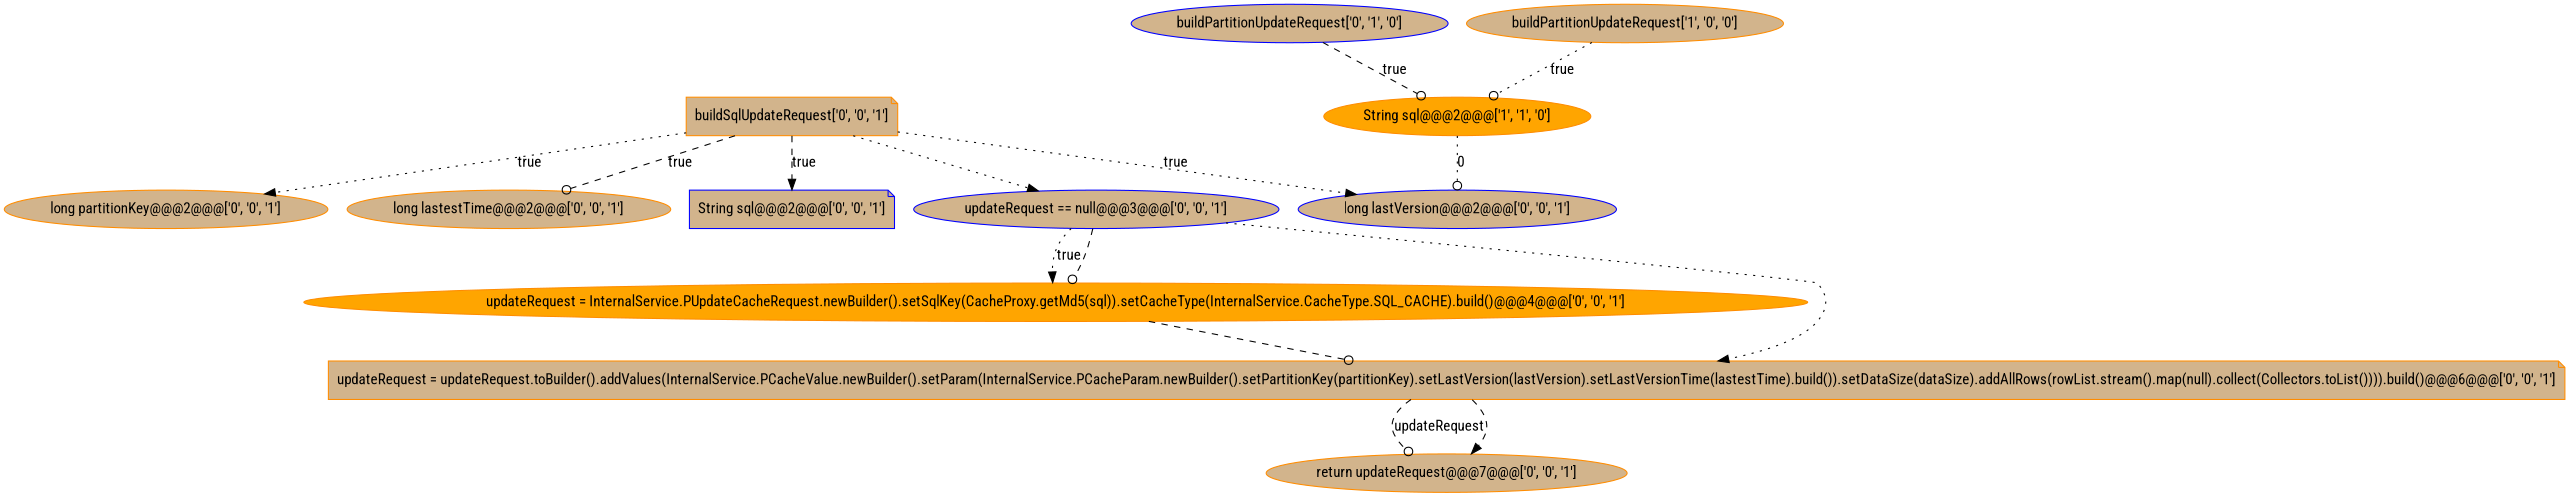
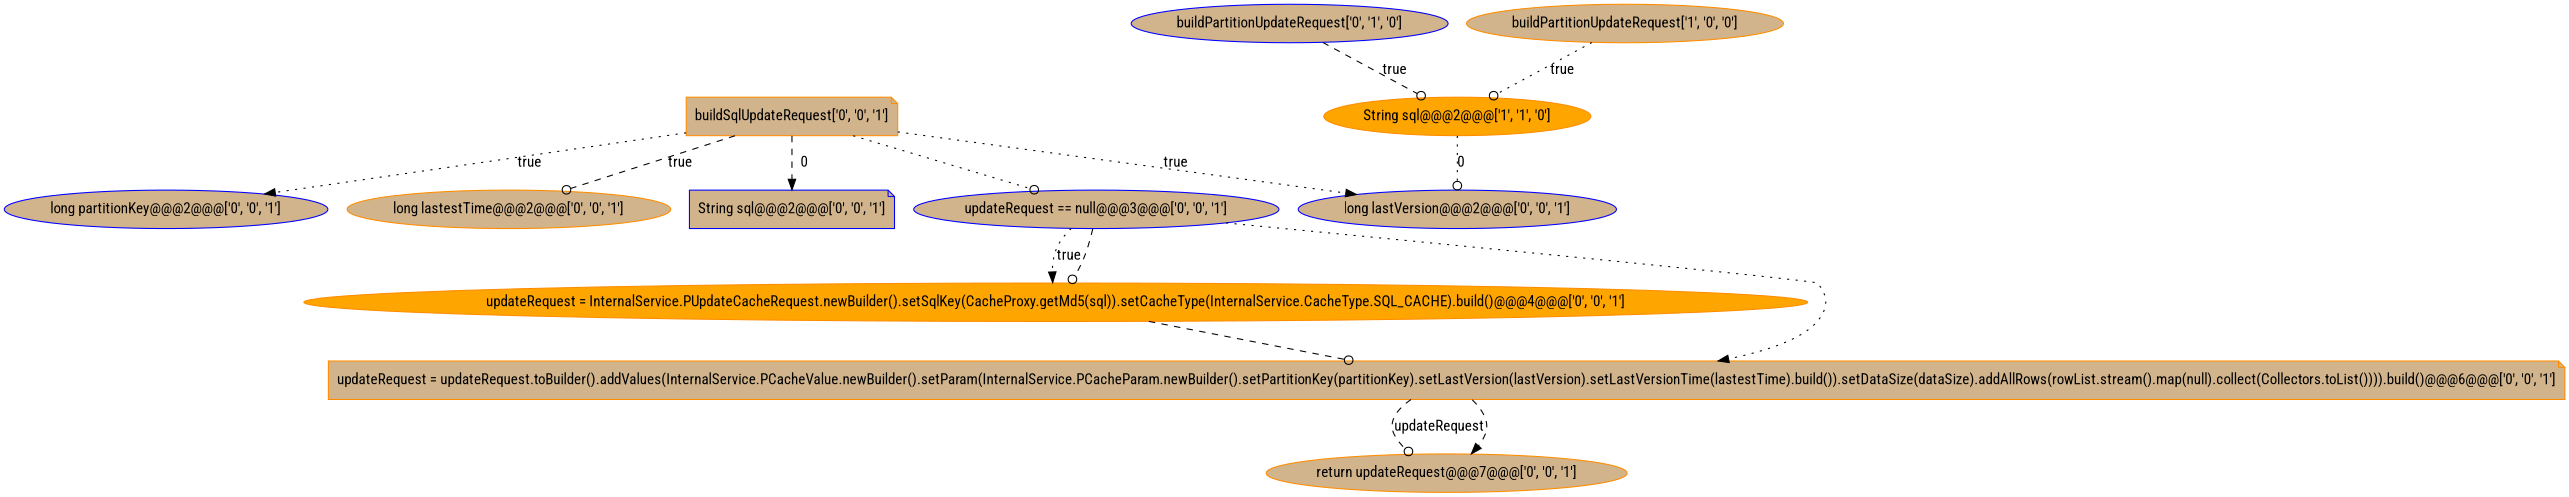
(940, 162) -> (940, 162)
(804, 163) -> (804, 163)
(166, 209) -> (166, 209)
